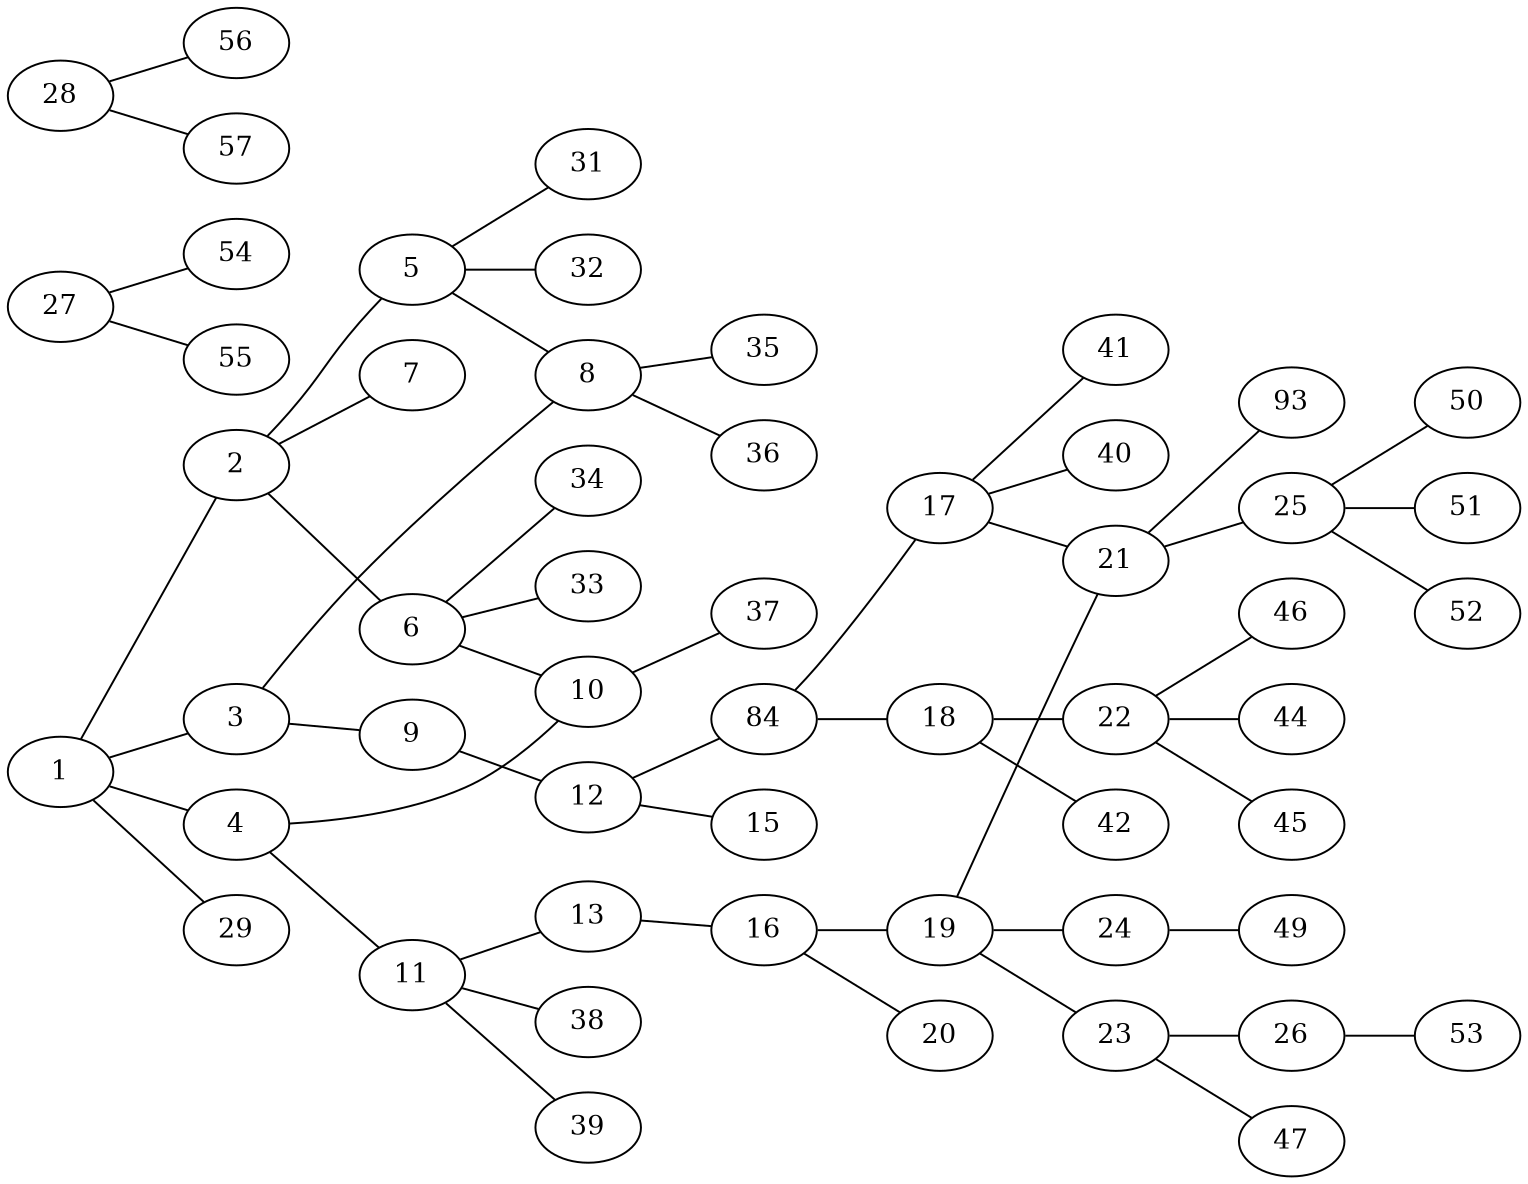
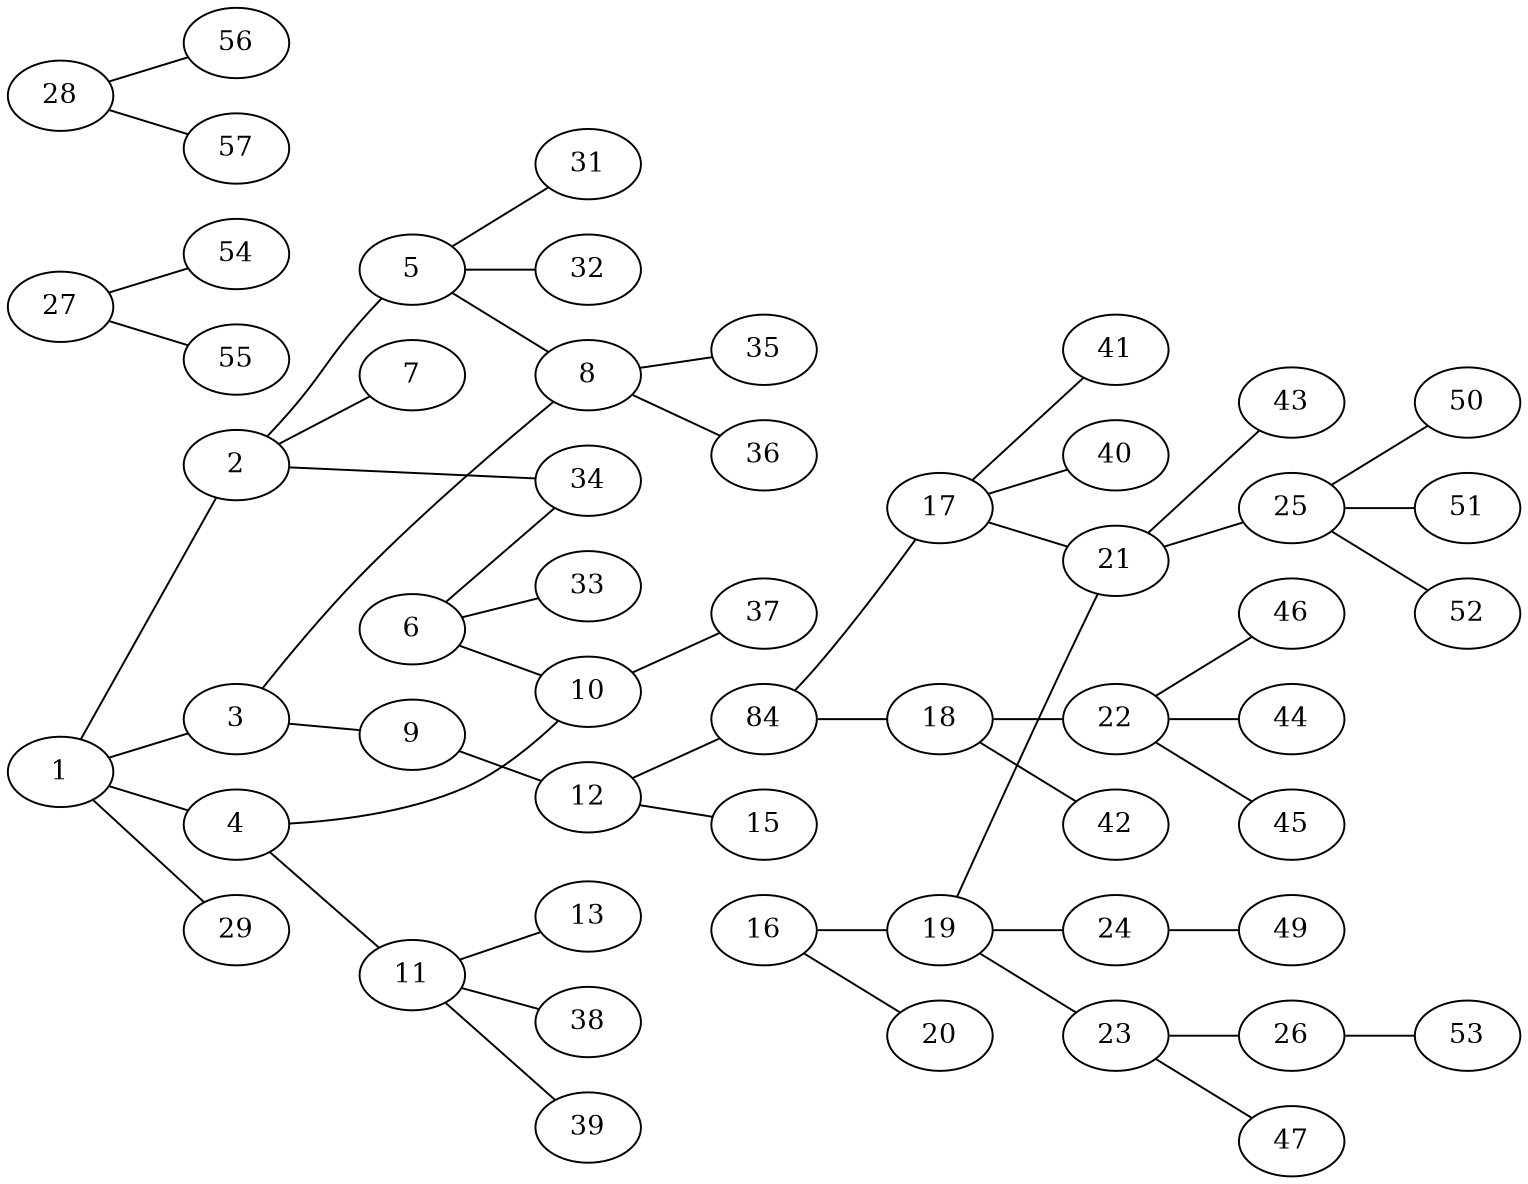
(1292, 403) -> (1292, 403)
(325, 547) -> (413, 473)
(676, 923) -> none
